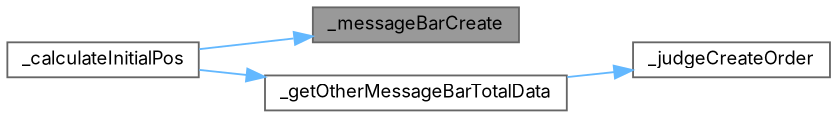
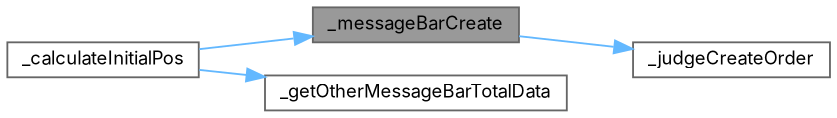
(591, 75) -> (566, 41)
